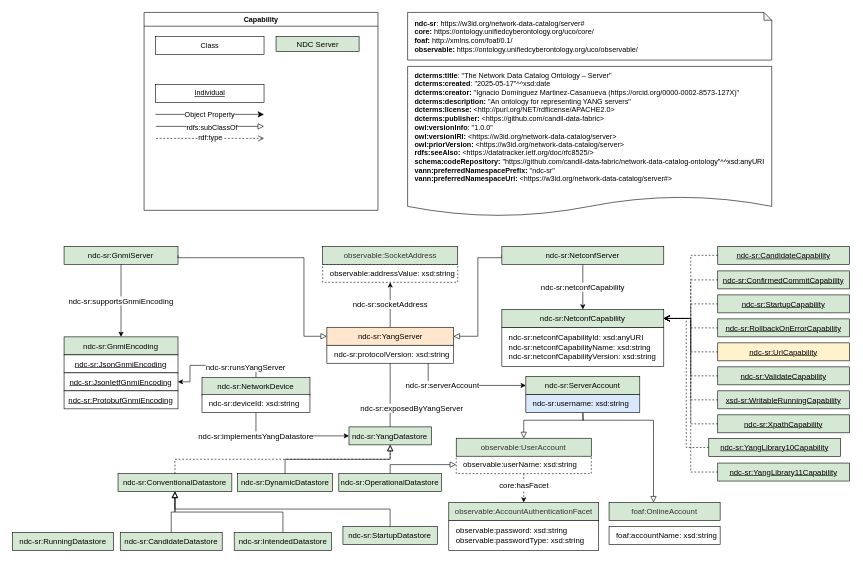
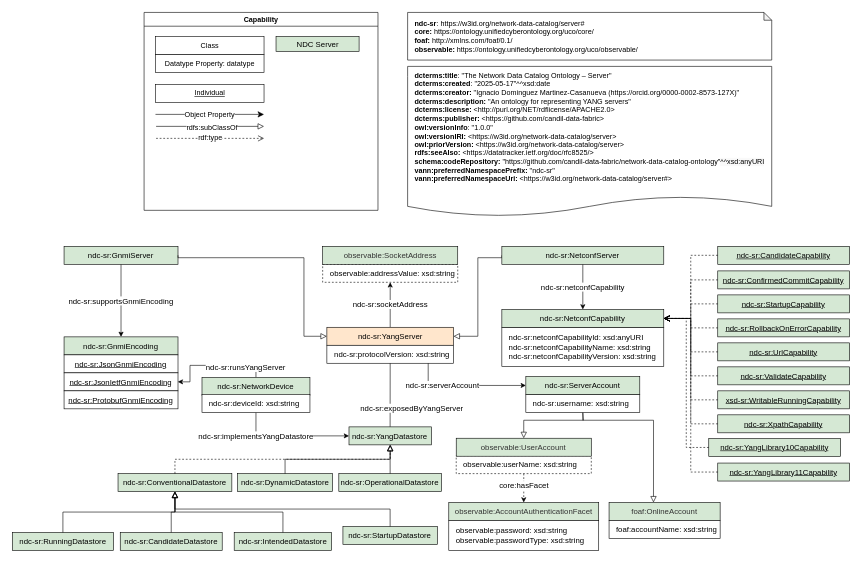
none -> (210, 63)
(784, 352) -> (784, 352)
(583, 404) -> (583, 404)
(420, 465) -> (390, 463)
none -> (106, 512)
(665, 536) -> (665, 530)
